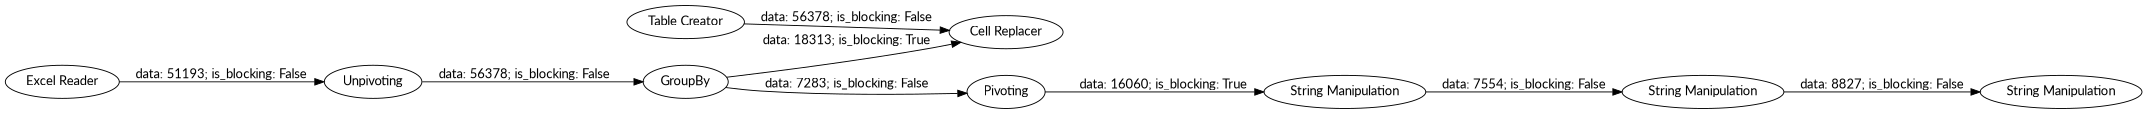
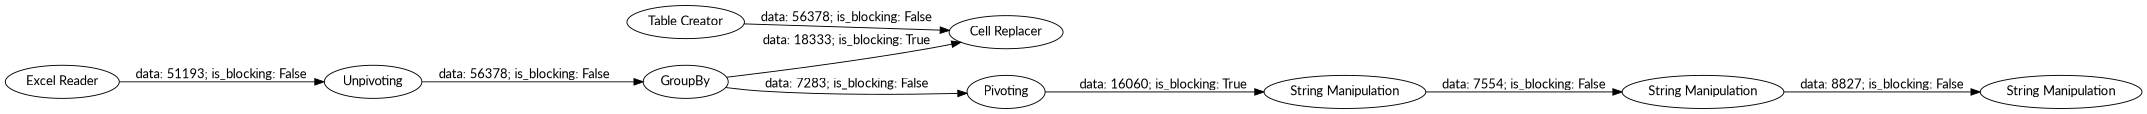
(847, 41) -> (847, 41)
